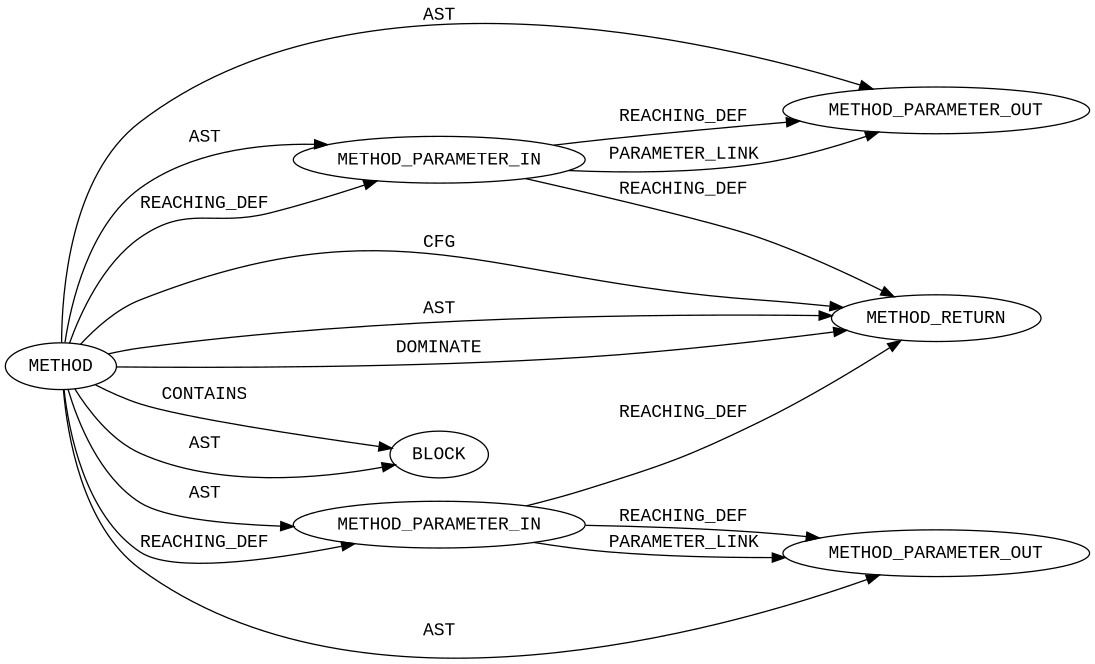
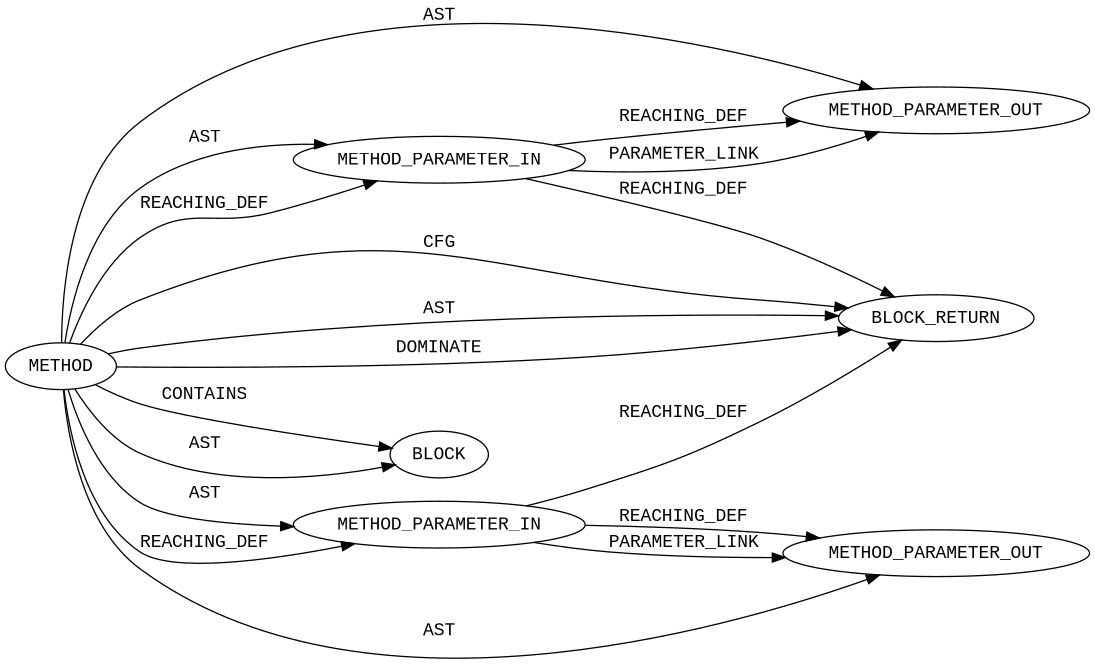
(936, 318) -> (936, 318)
